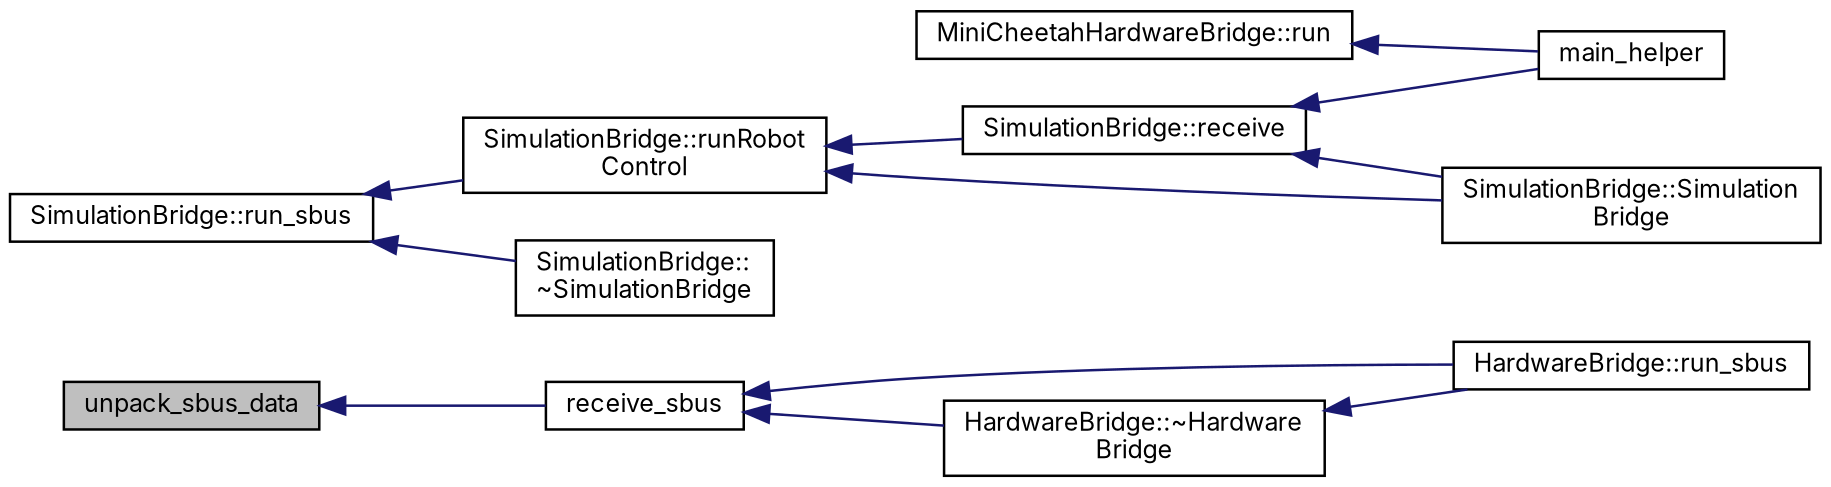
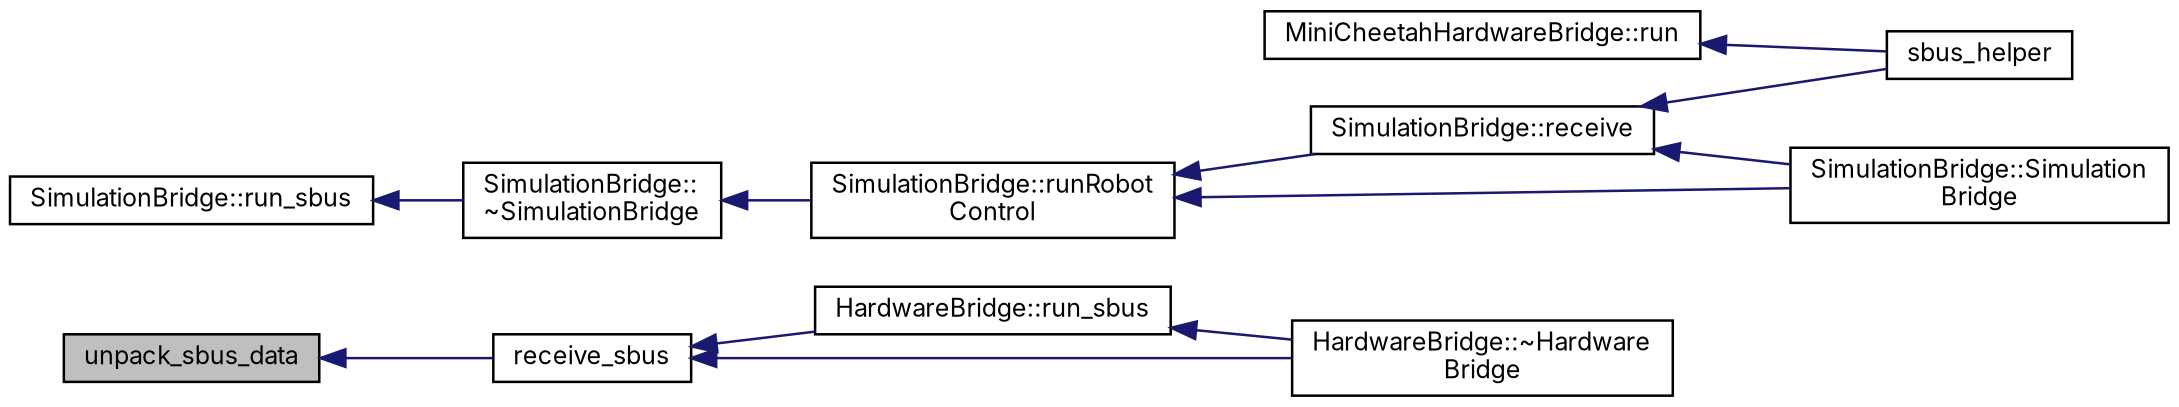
(1631, 55) -> (1980, 55)
(427, 185) -> (779, 200)
(1409, 398) -> (1244, 335)
